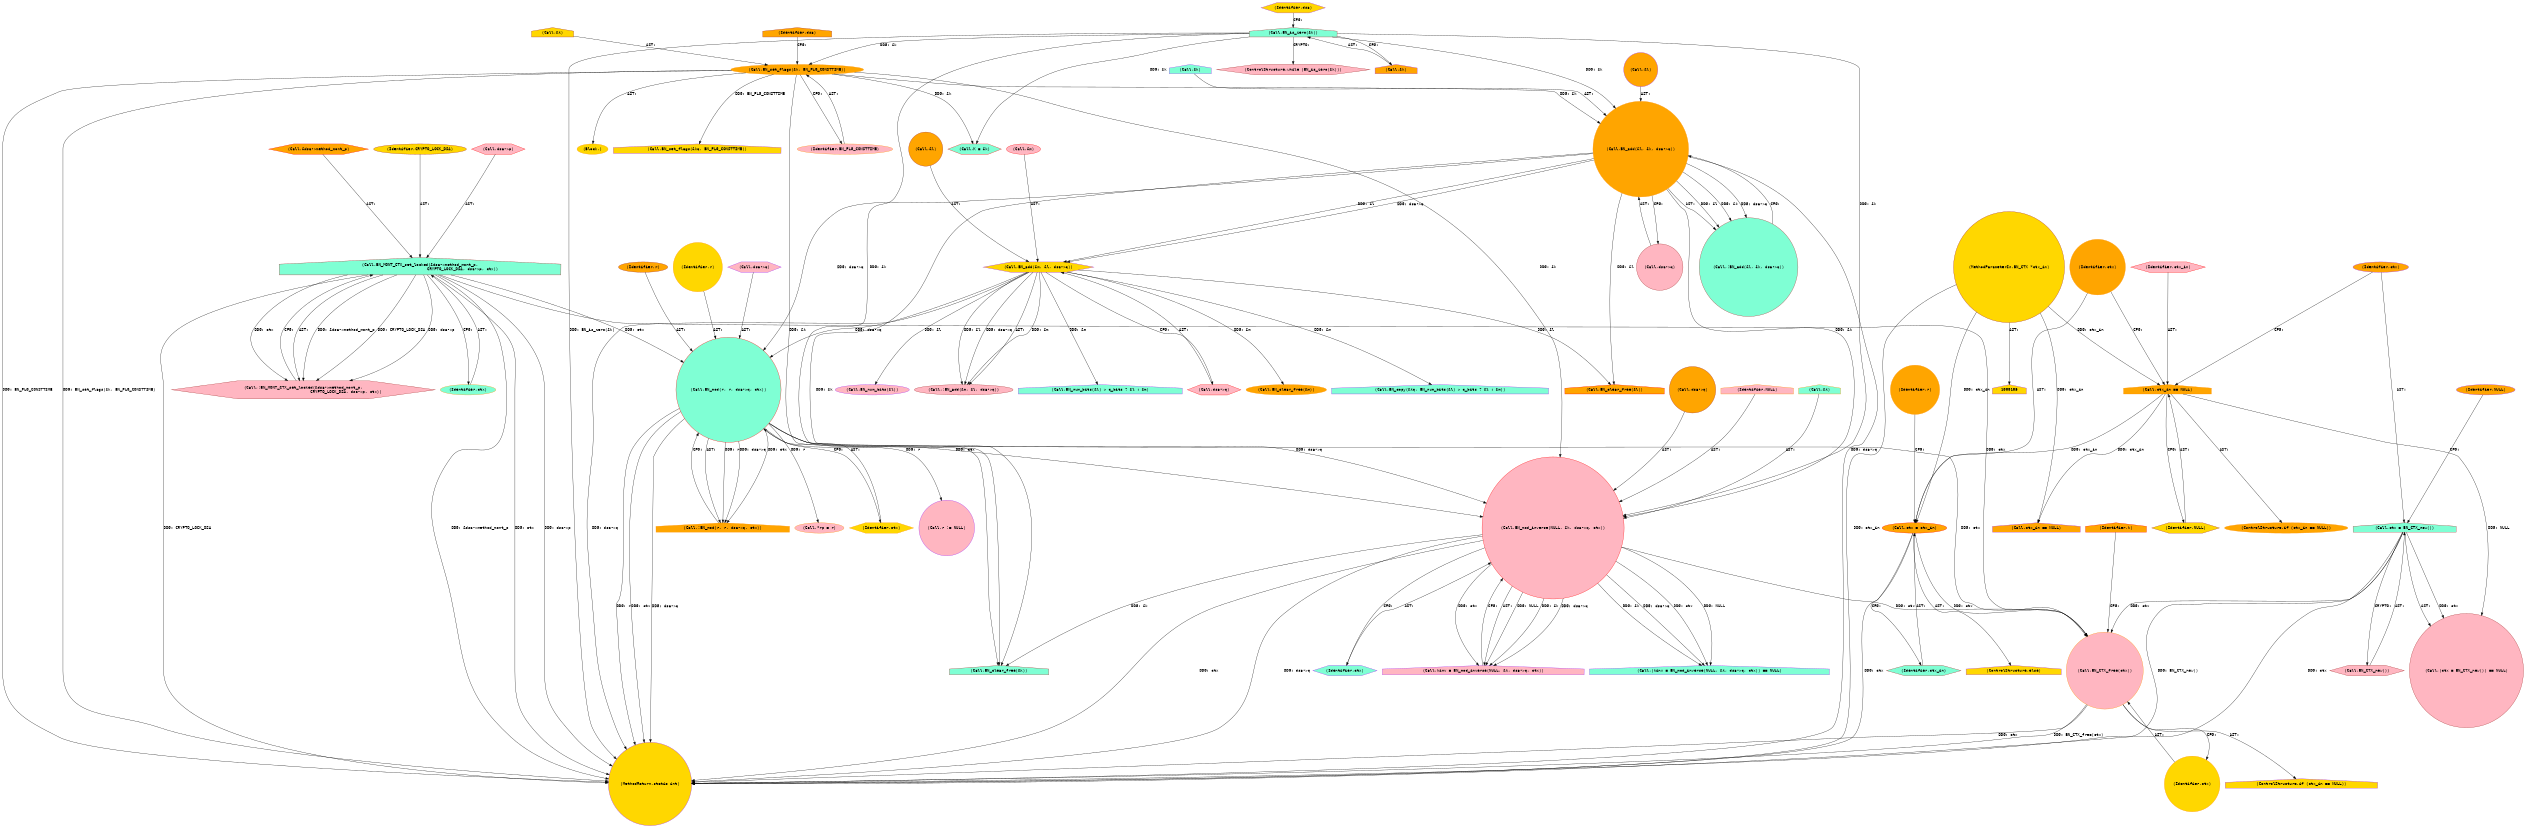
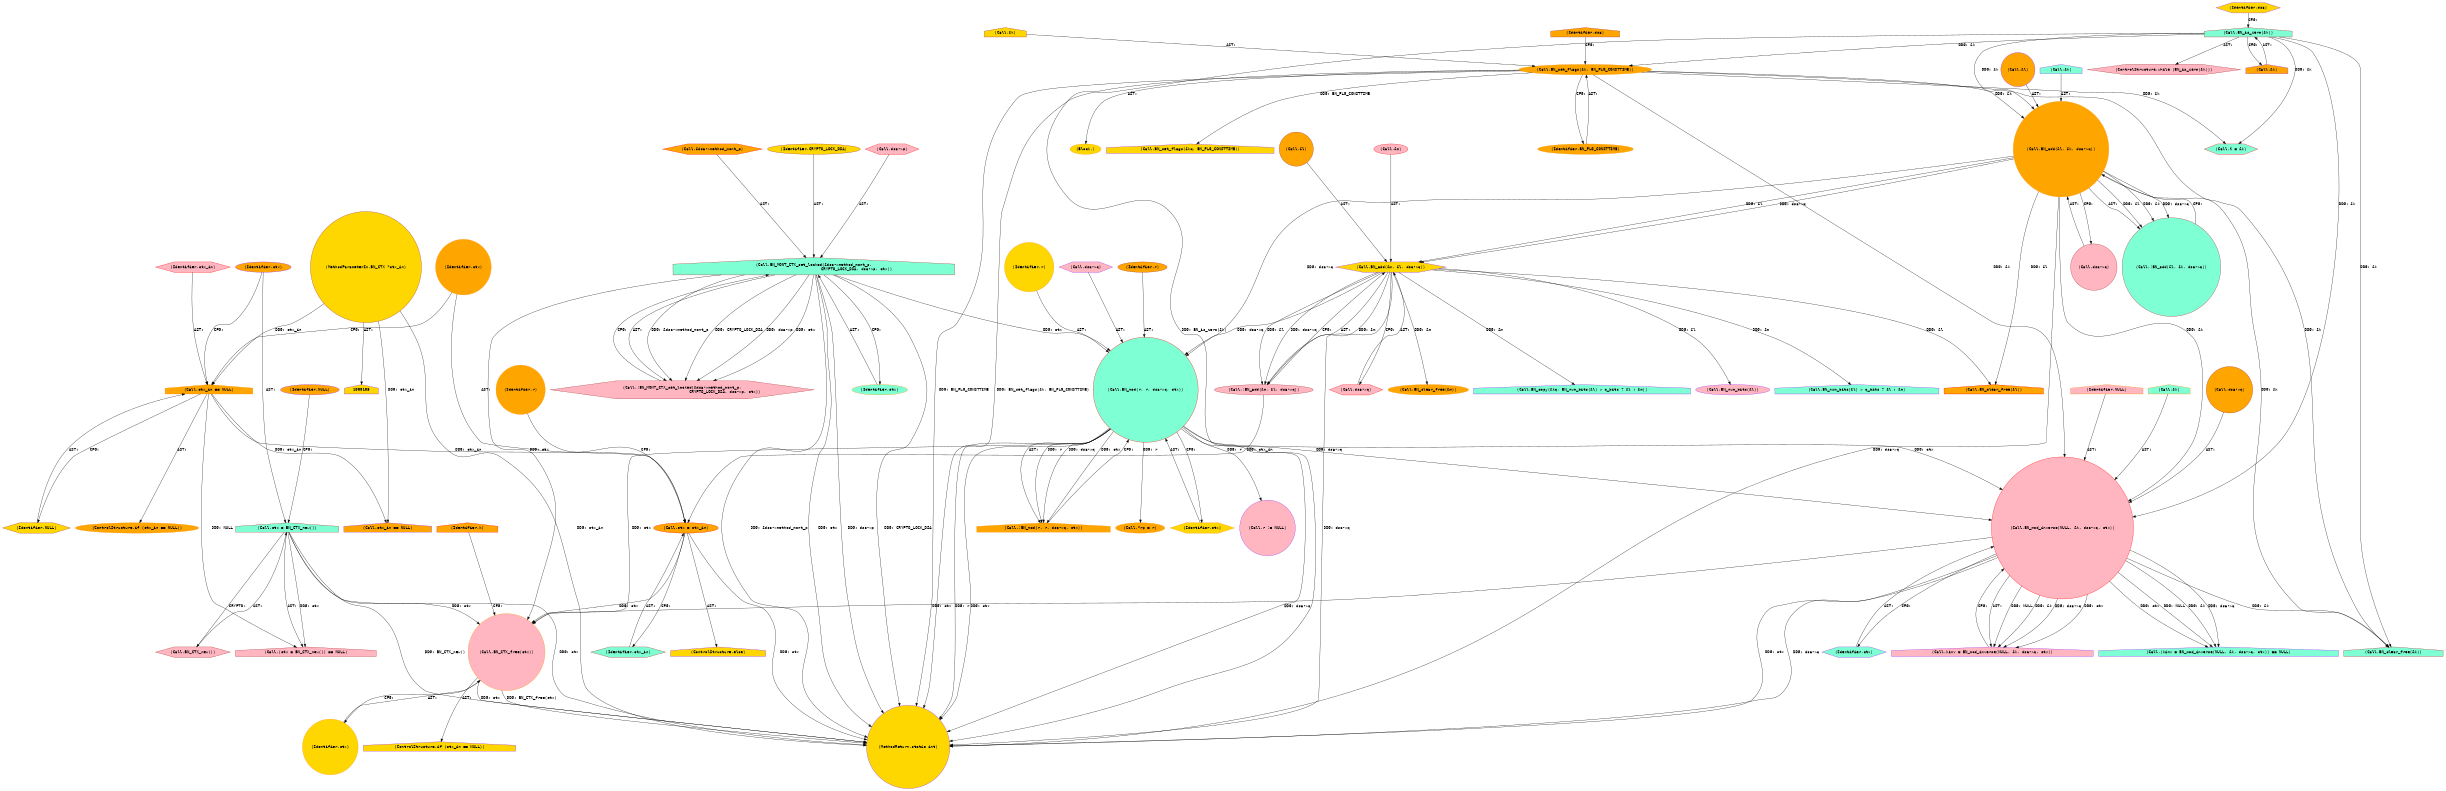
(1303, 45) -> (2229, 45)
(845, 149) -> (1586, 149)
none -> (1323, 327)
(1948, 416) -> (981, 455)
(819, 528) -> (1140, 528)
(2466, 671) -> (306, 652)
